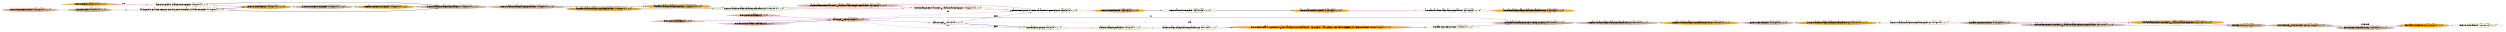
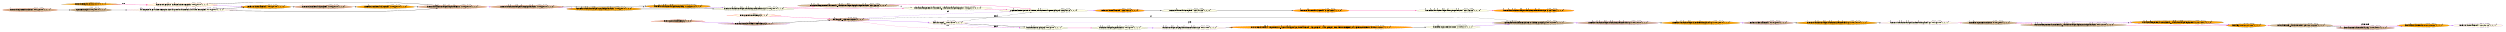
(754, 15) -> (754, 15)
(764, 20) -> (714, 22)
(2246, 25) -> (2246, 25)
